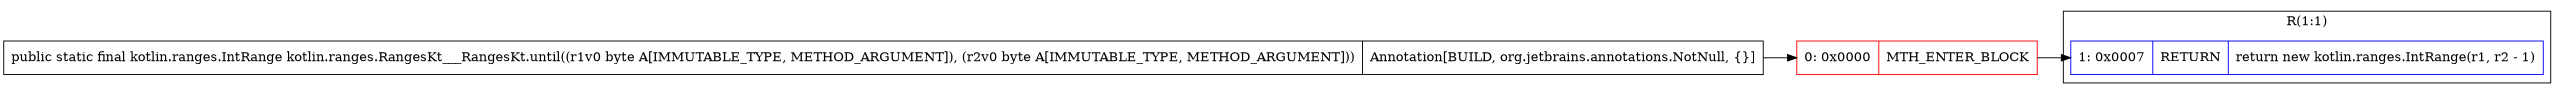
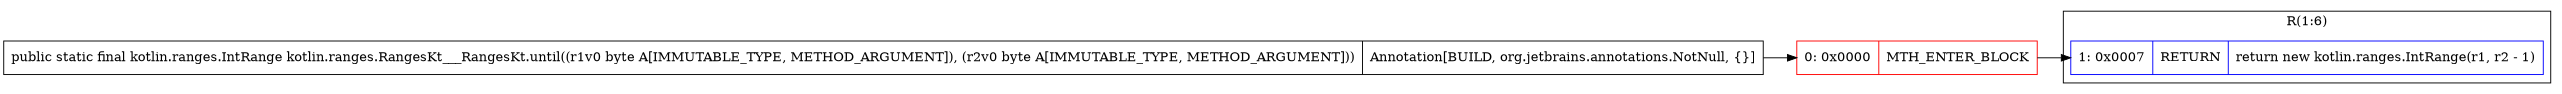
(2307, 22) -> (2307, 22)
